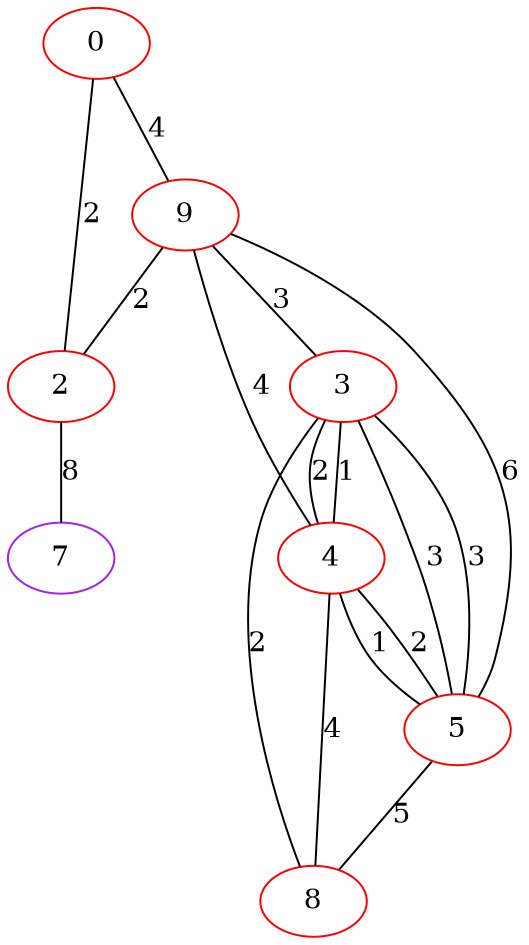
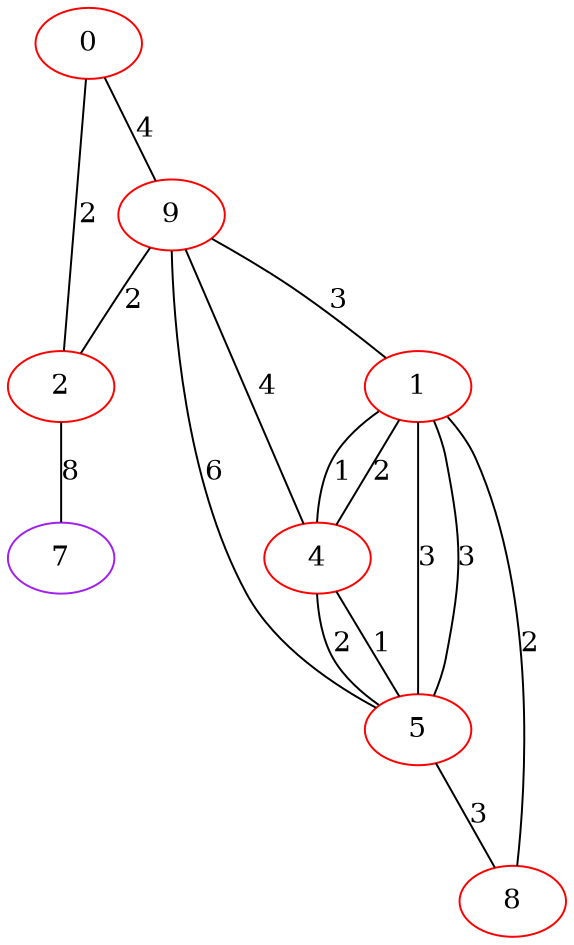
(343, 387) -> (418, 387)
(322, 730) -> none
(402, 816) -> (479, 816)
